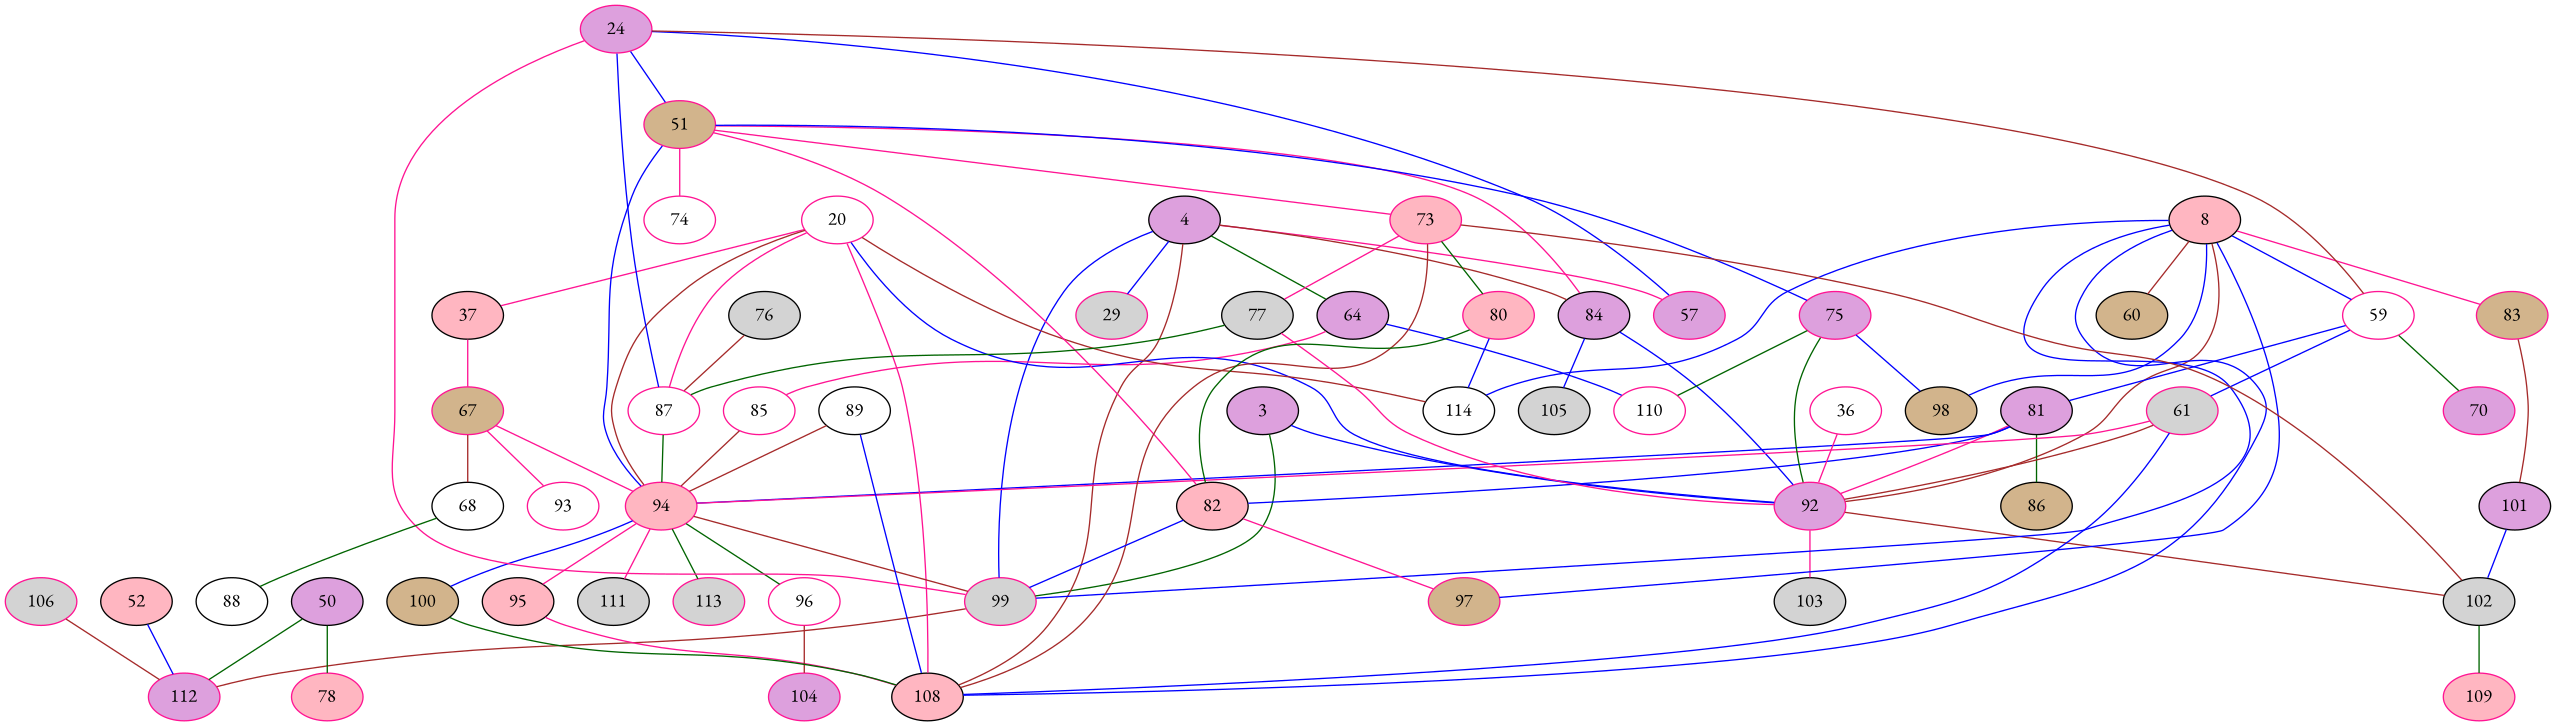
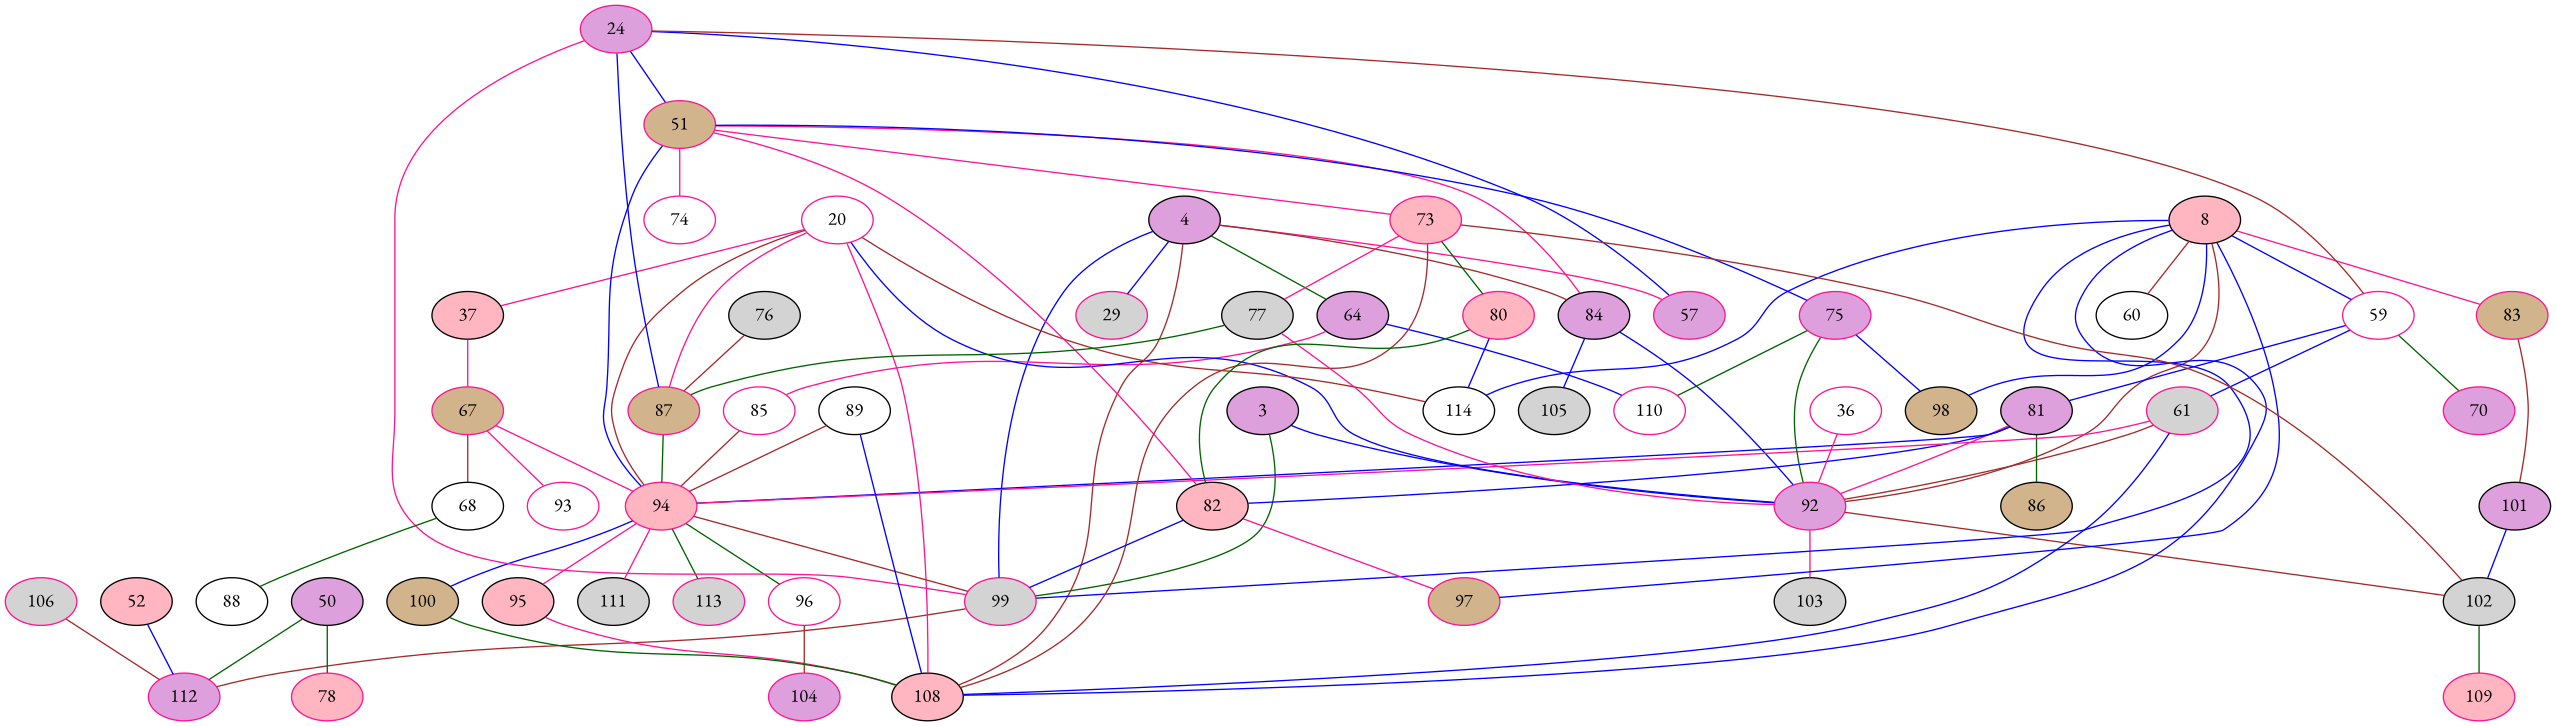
(2132, 315) -> (2132, 315)
(664, 411) -> (664, 411)
